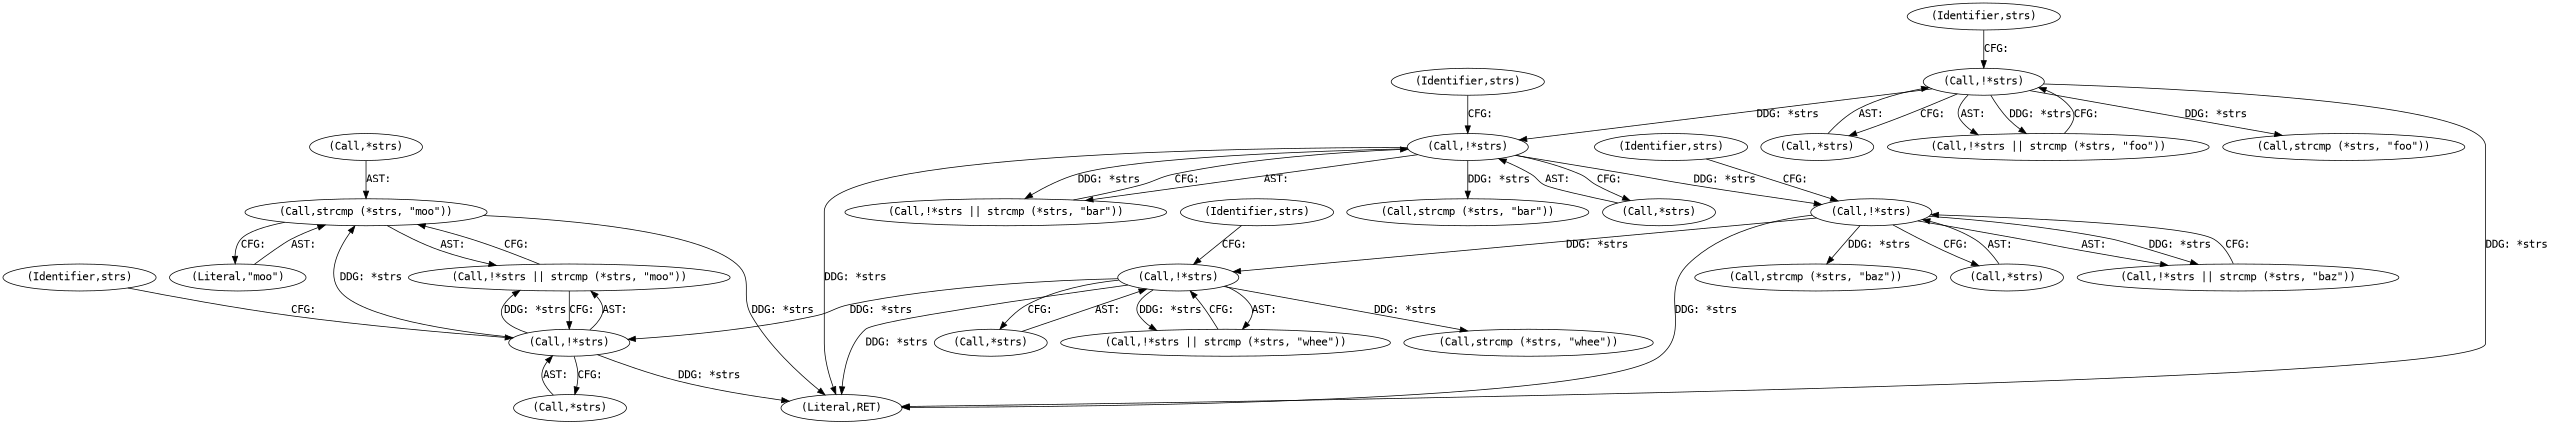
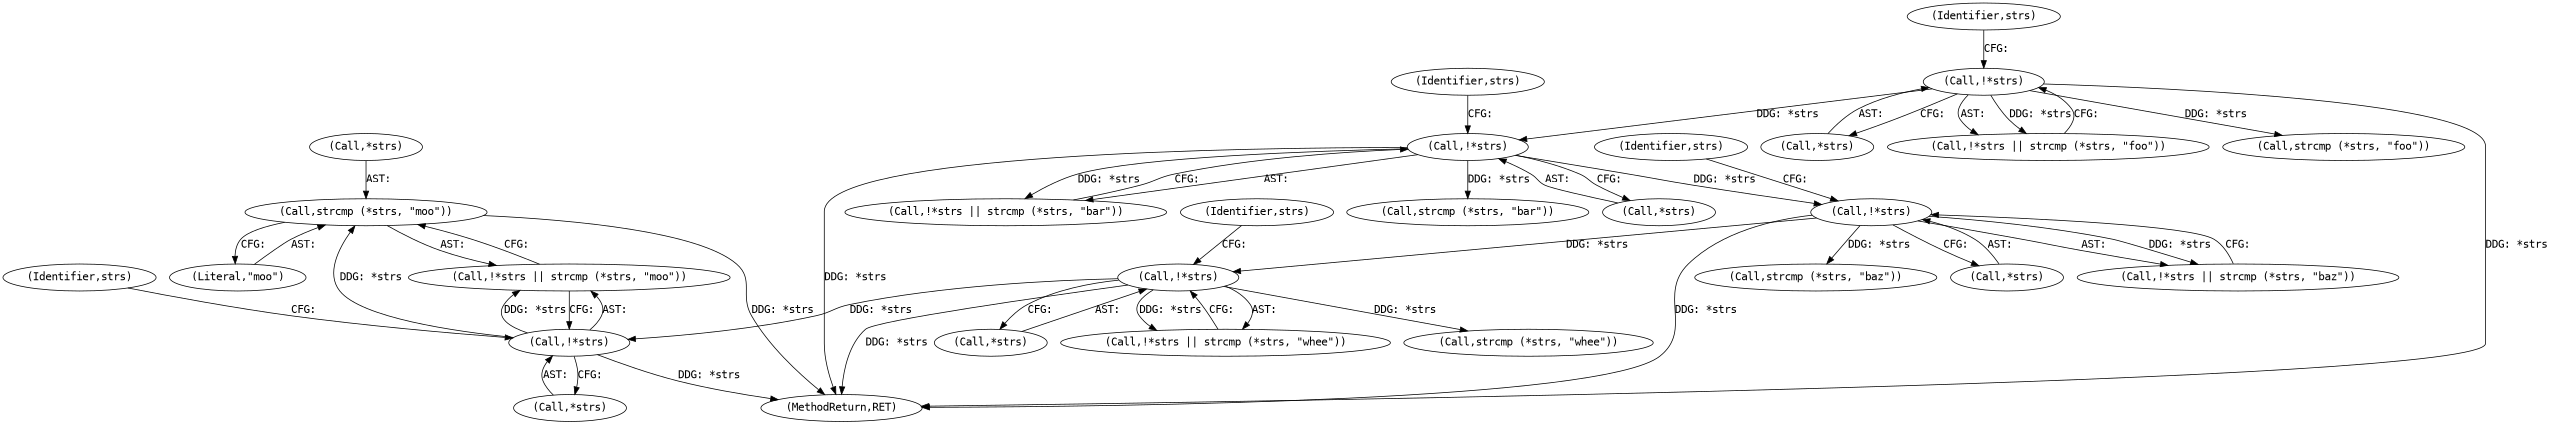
(842, 408) -> (842, 408)
